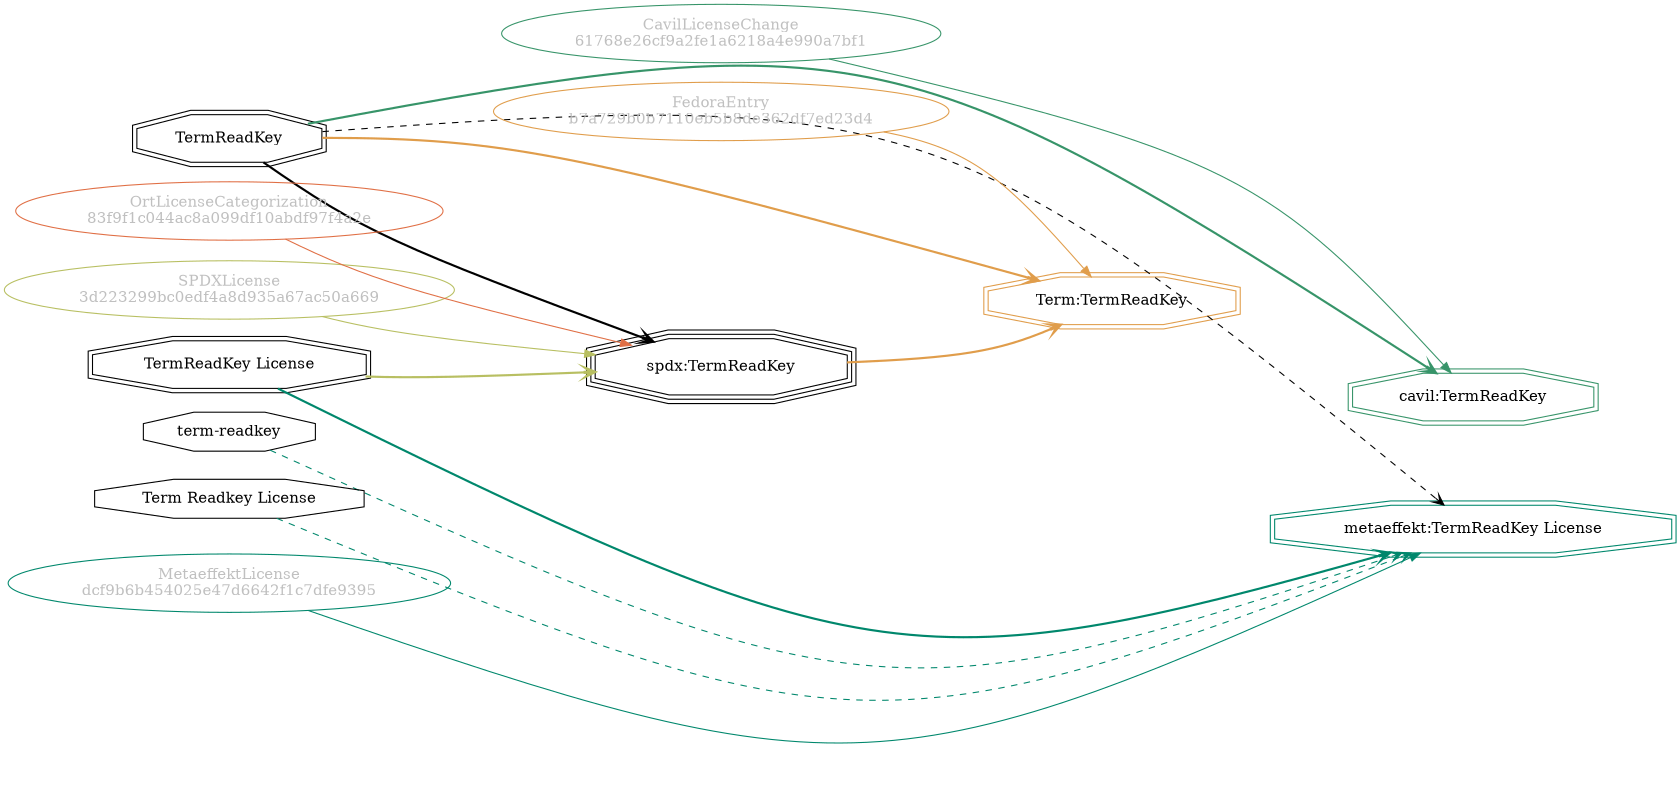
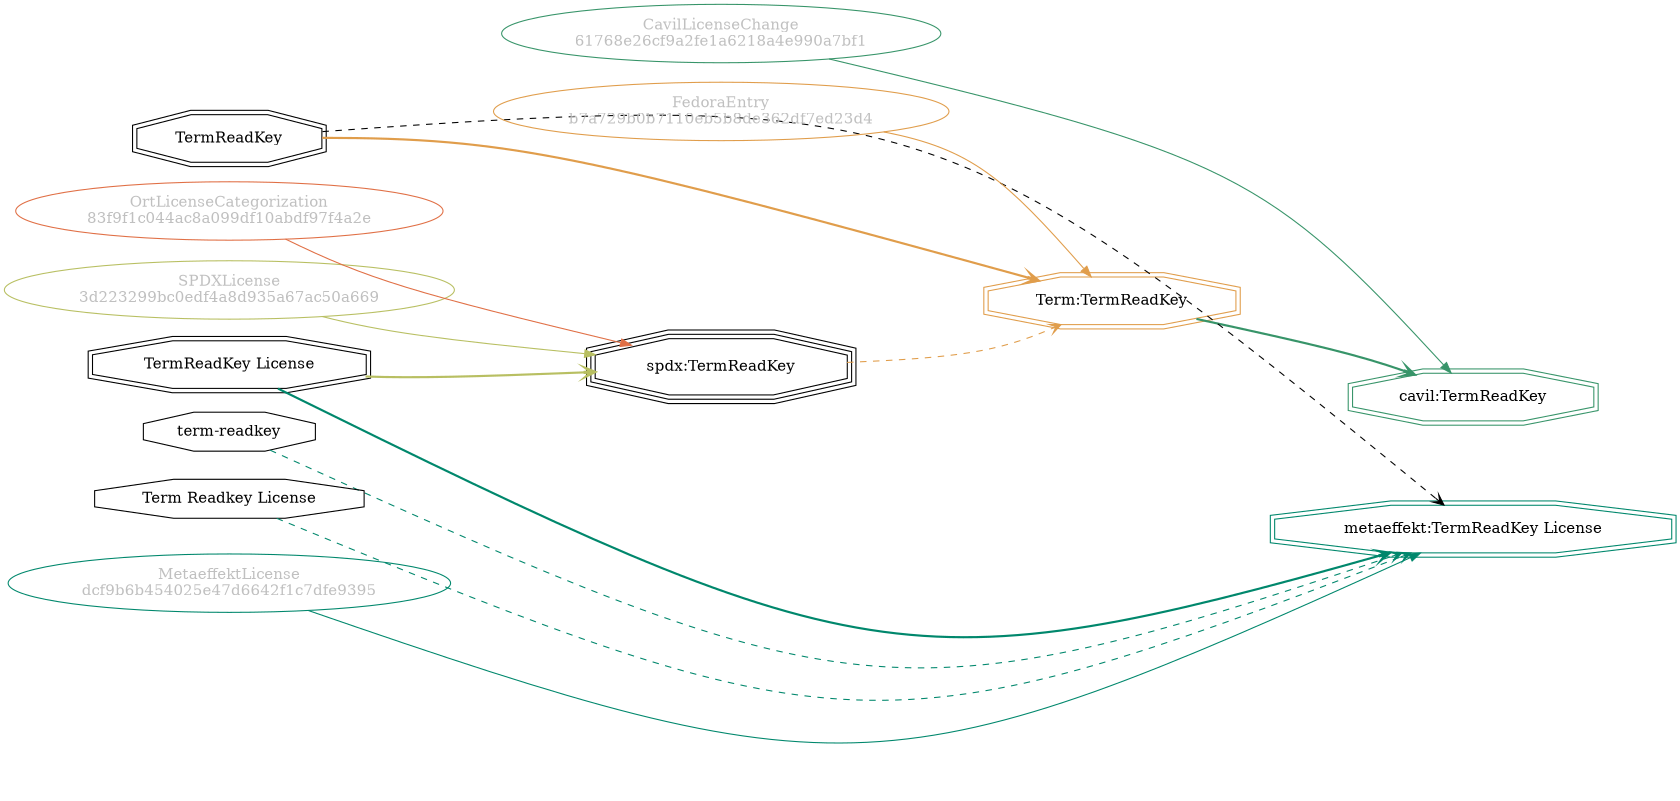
(901, 86) -> (1301, 342)
(447, 263) -> none
(951, 355) -> (951, 355)
